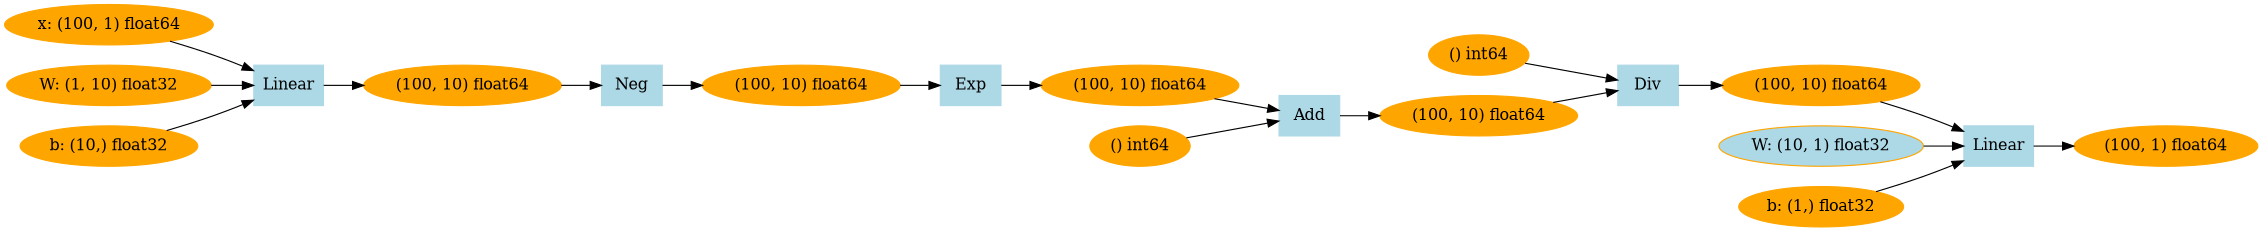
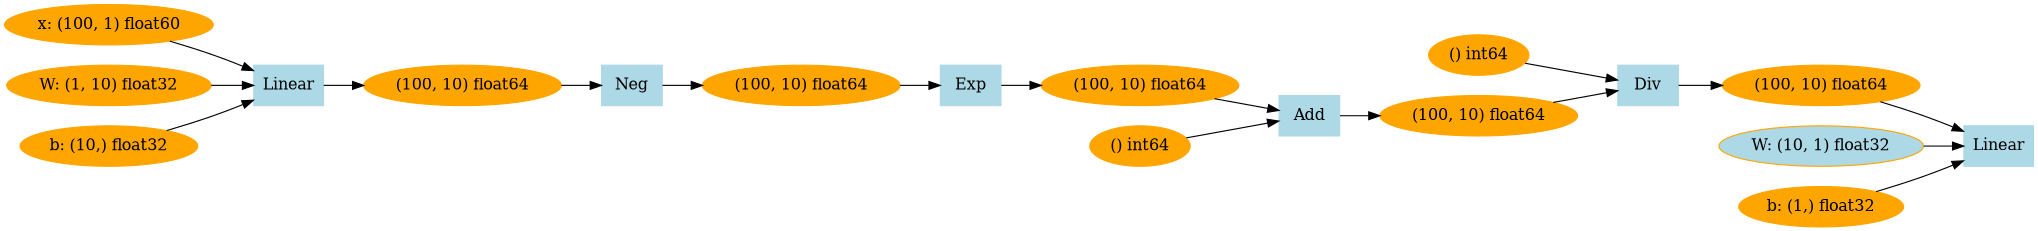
(109, 25) -> (109, 25)
(2166, 146) -> none
